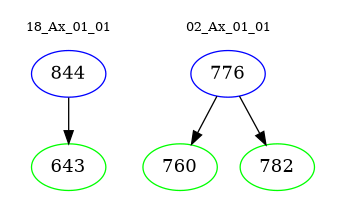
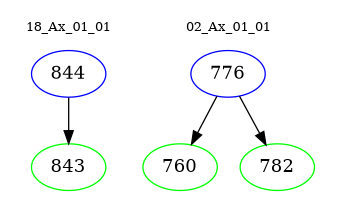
(69, 167) -> (69, 167)
